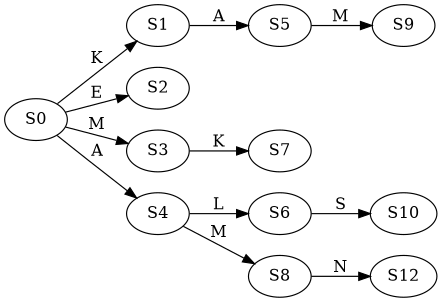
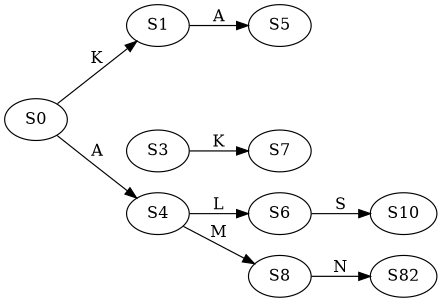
(404, 26) -> none
(158, 88) -> none
(91, 134) -> none
(404, 276) -> (404, 276)
